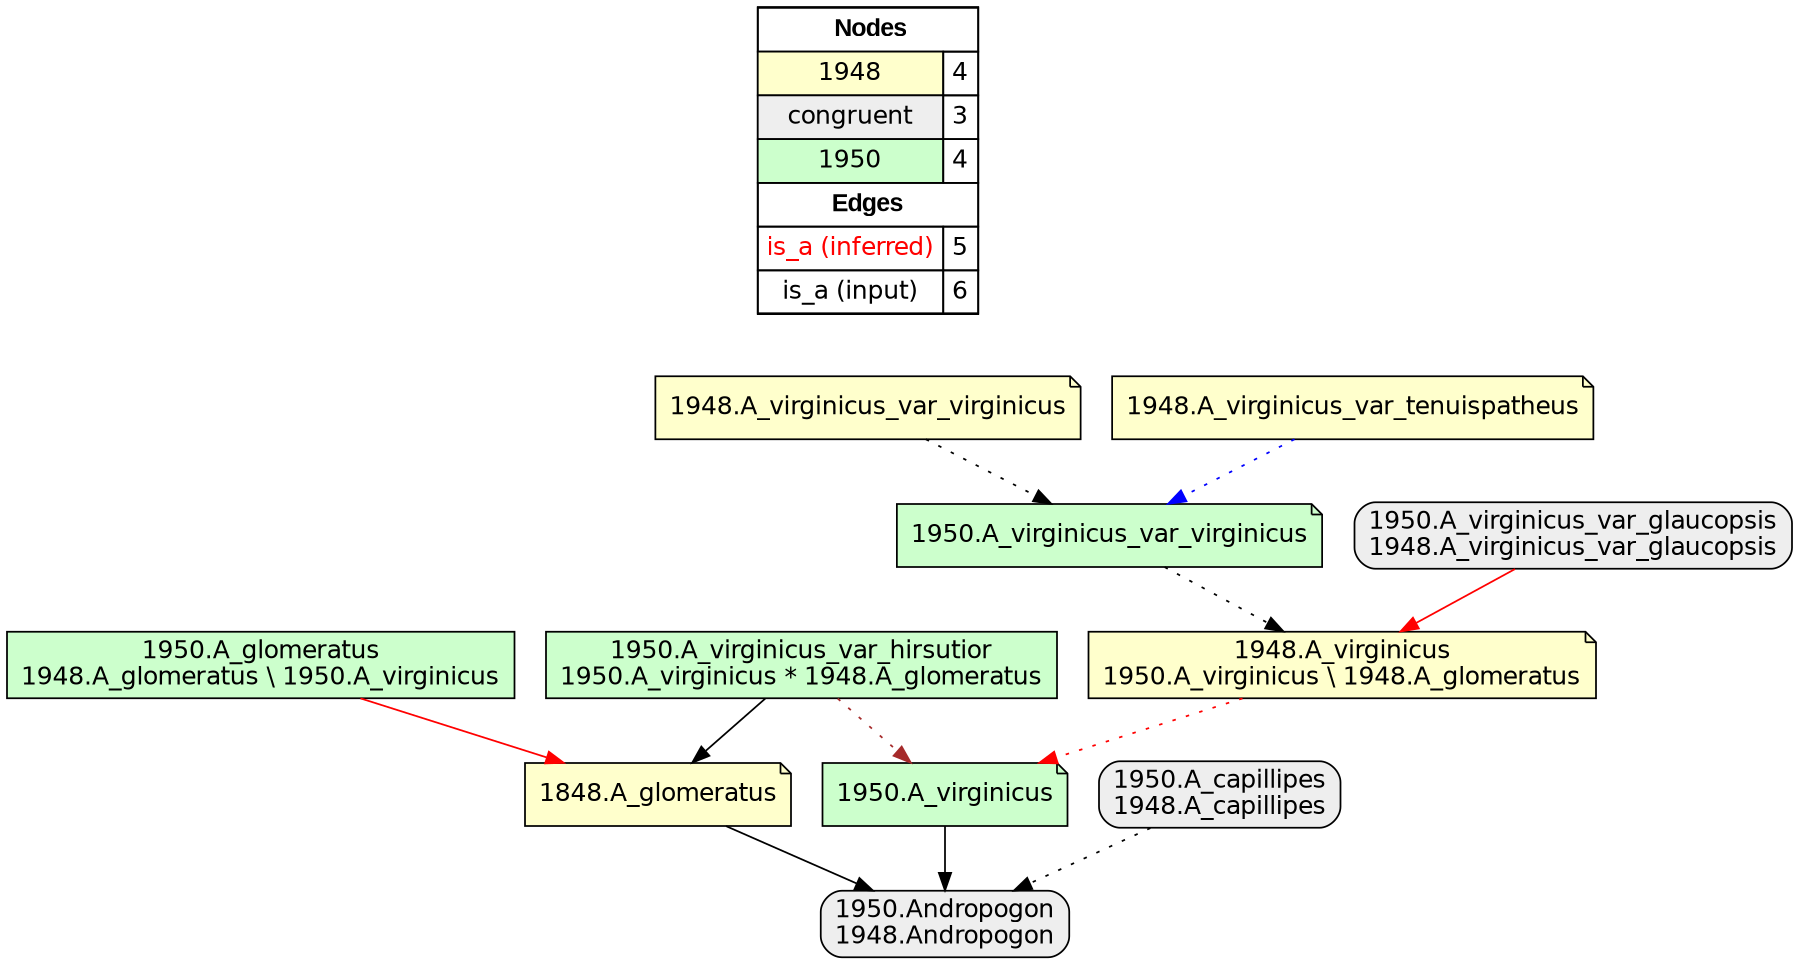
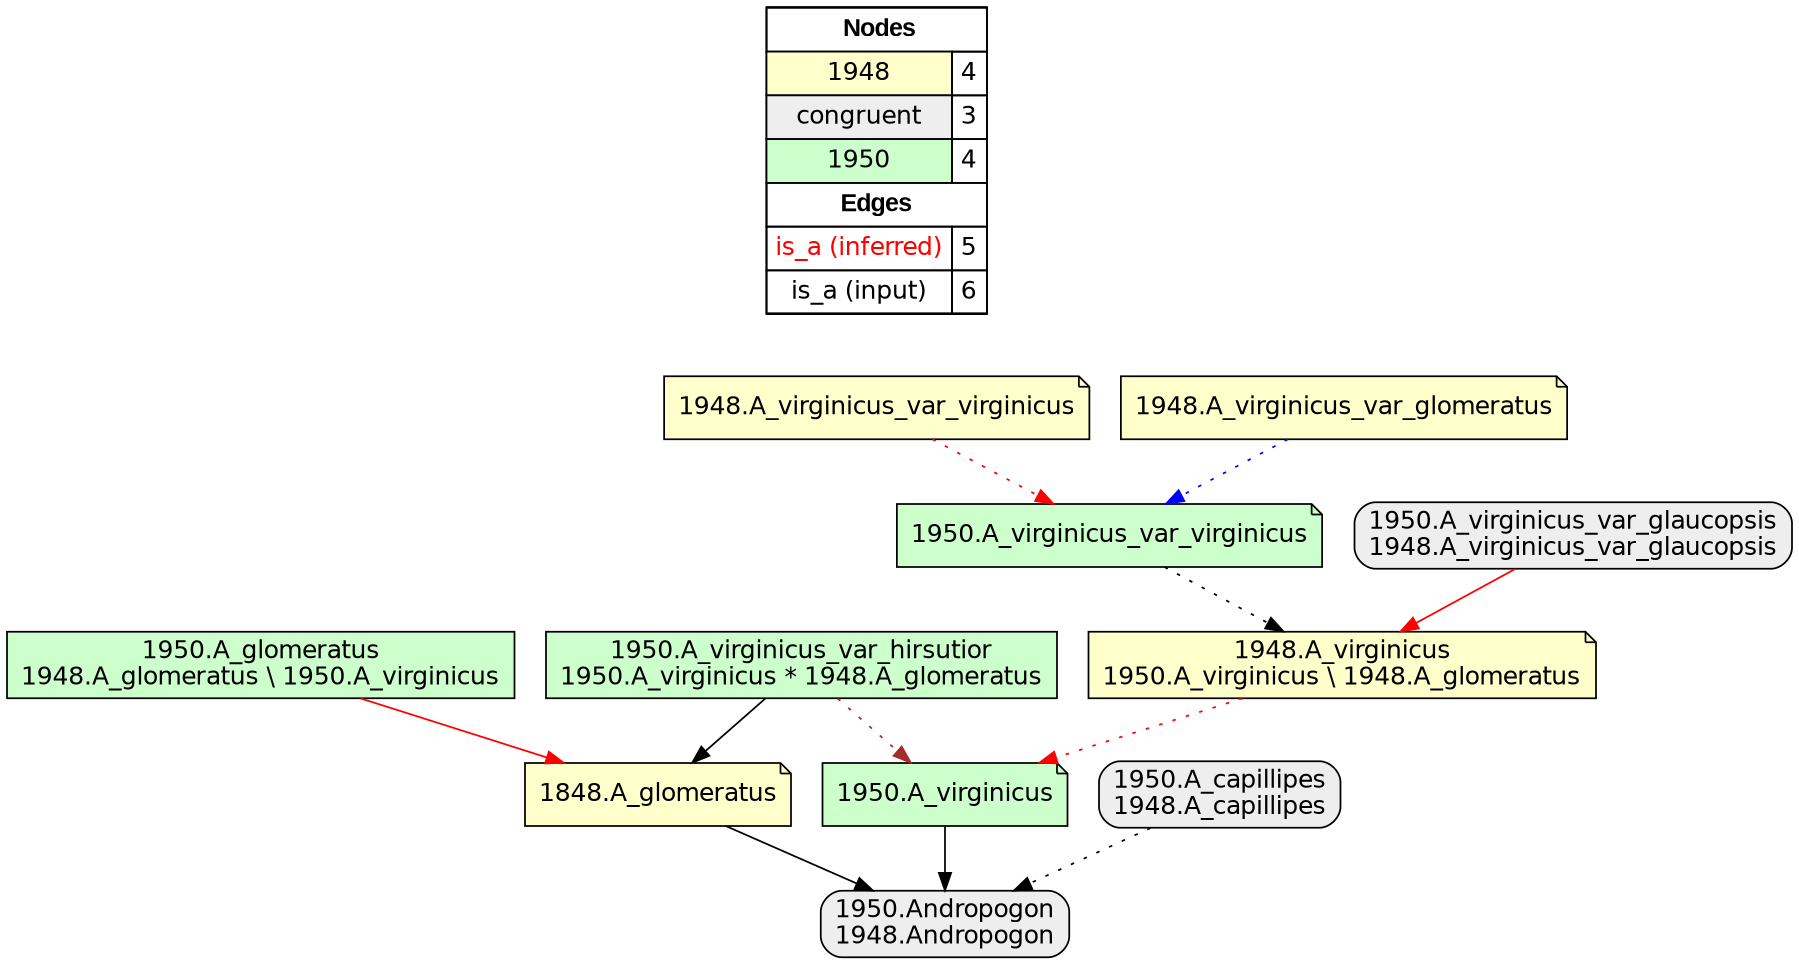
(1353, 408) -> (1344, 408)
(981, 467) -> (985, 467)
